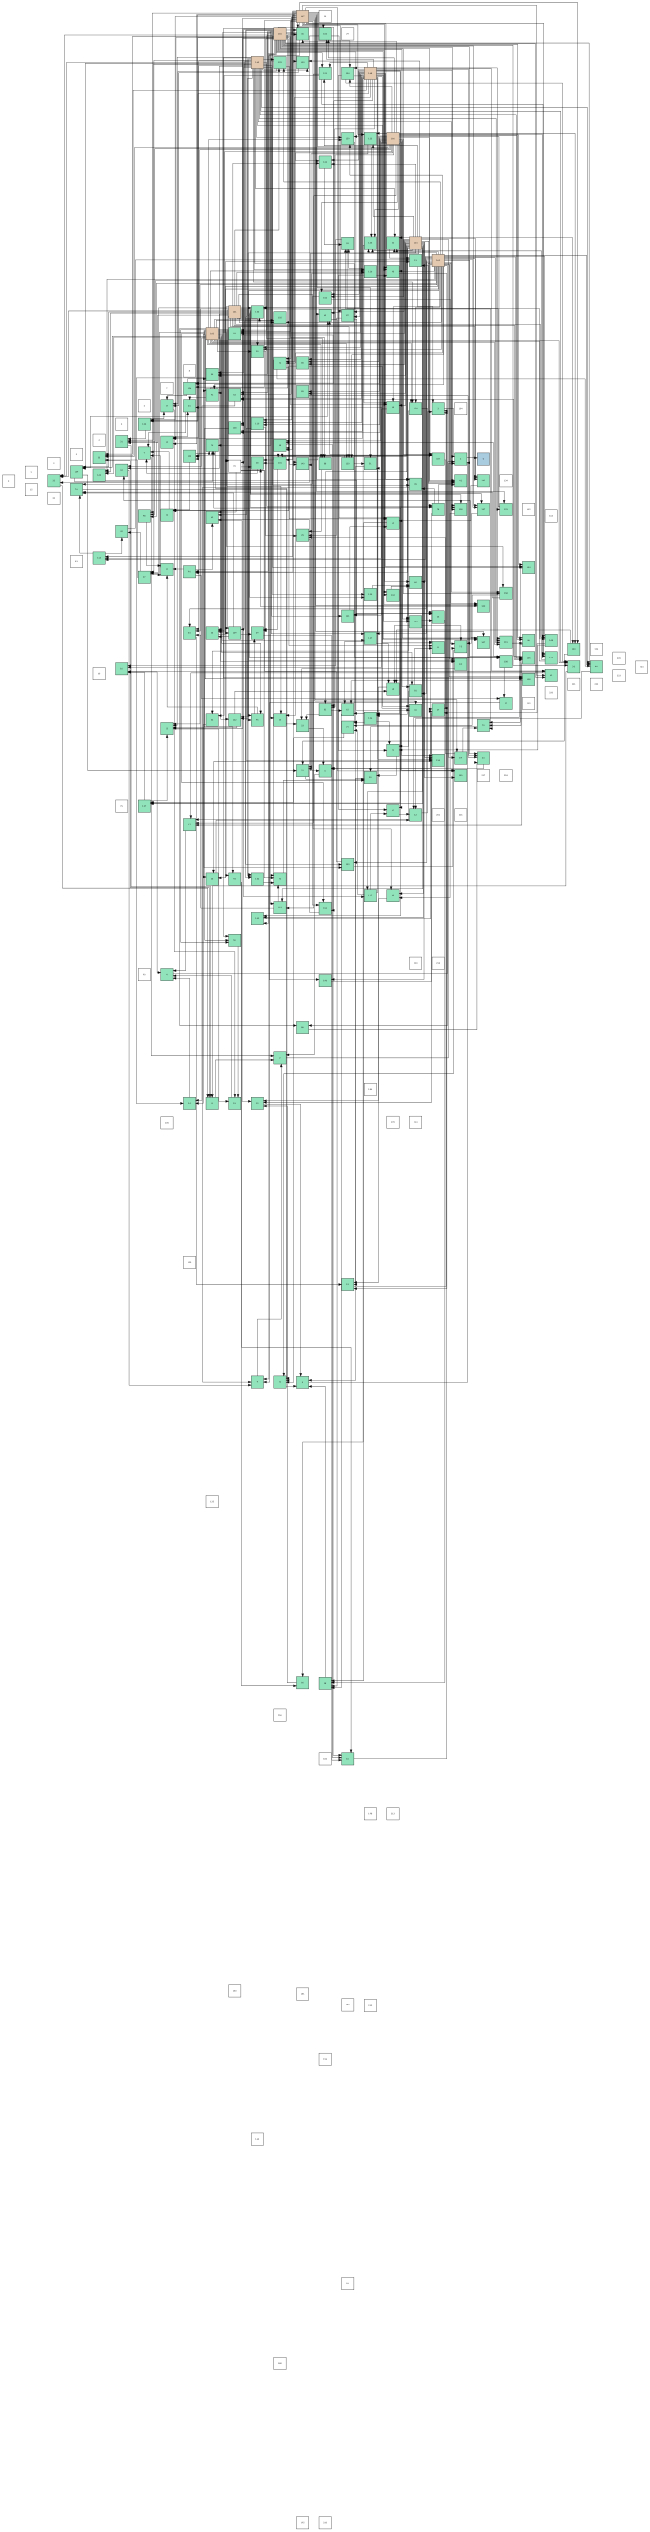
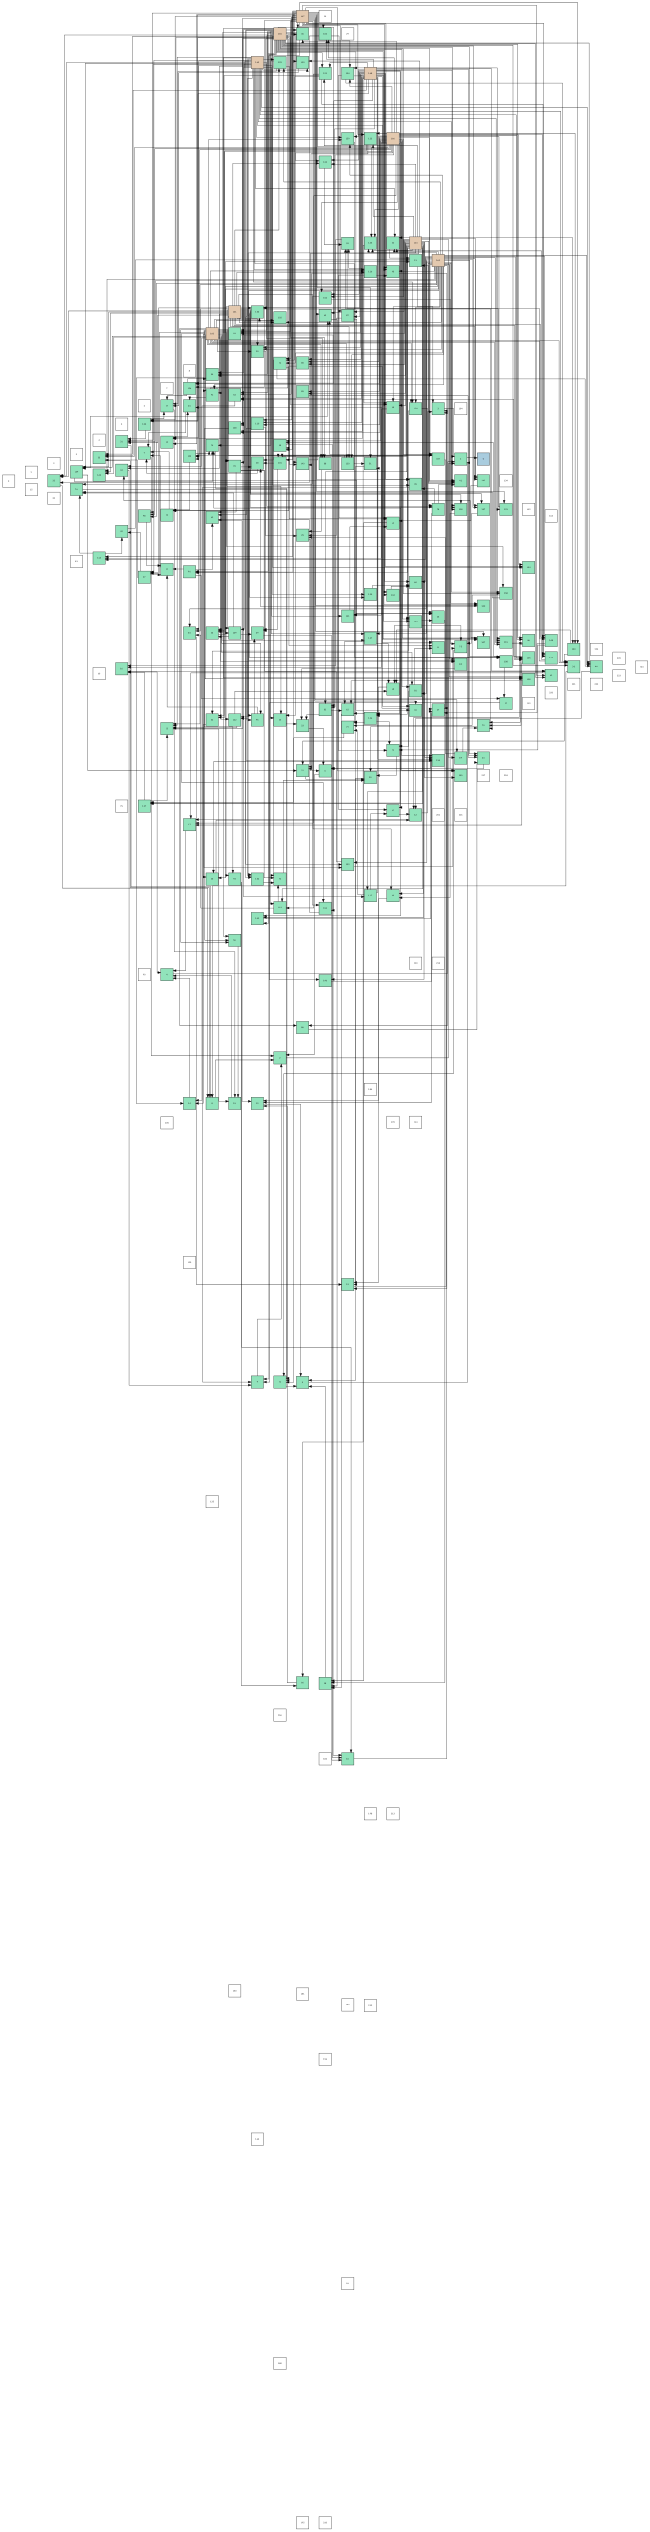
(295, 186) -> (294, 209)
none -> (225, 362)
(235, 466) -> (235, 466)
